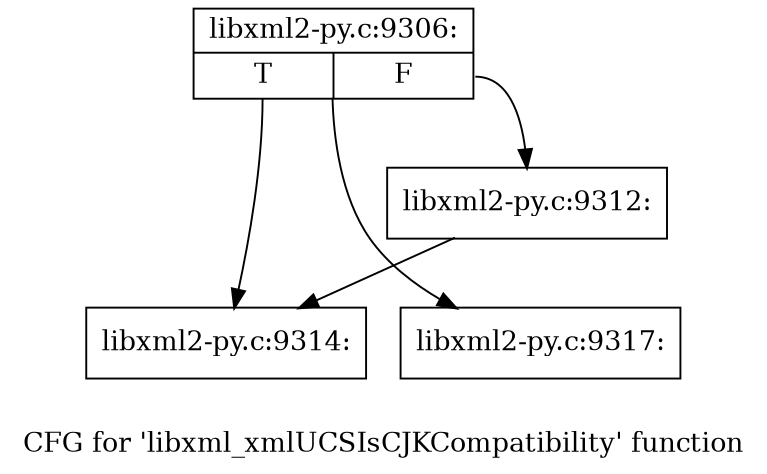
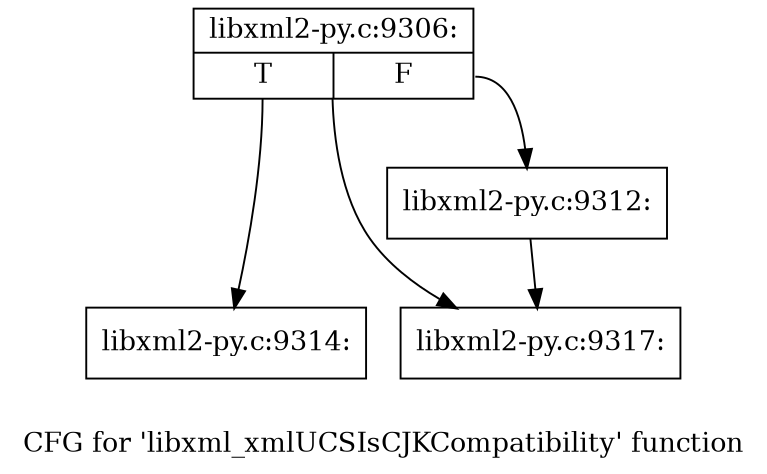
(382, 271) -> (533, 264)
